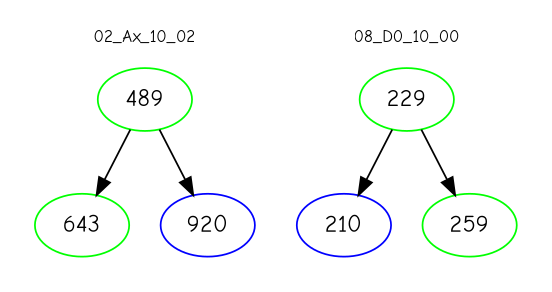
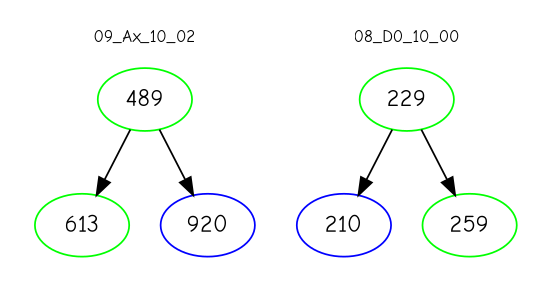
(145, 38) -> (145, 38)
(82, 225) -> (82, 225)
